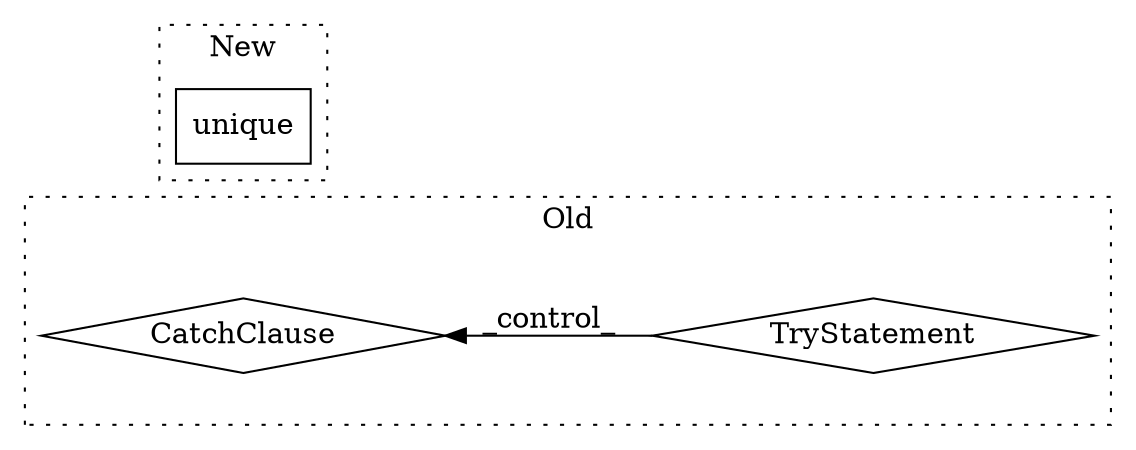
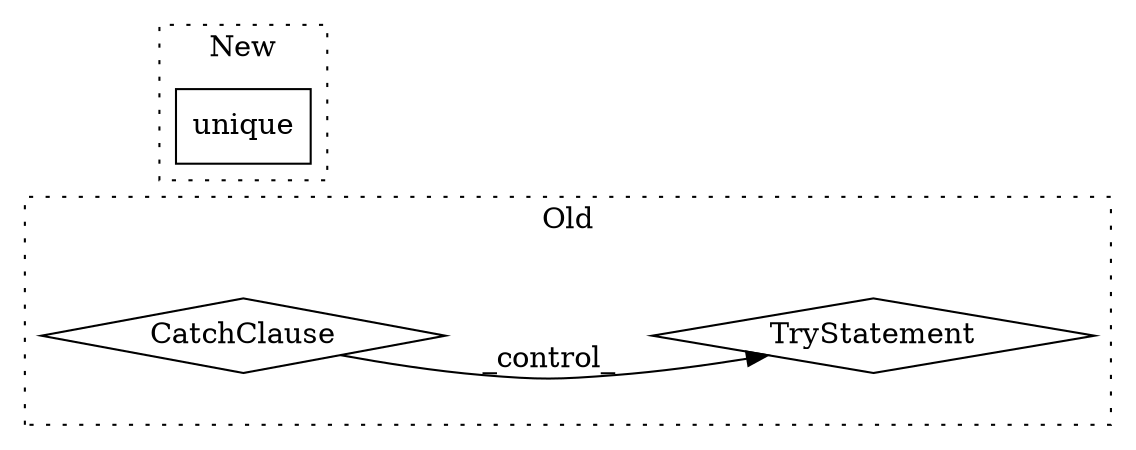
(559, 336) -> (544, 379)
